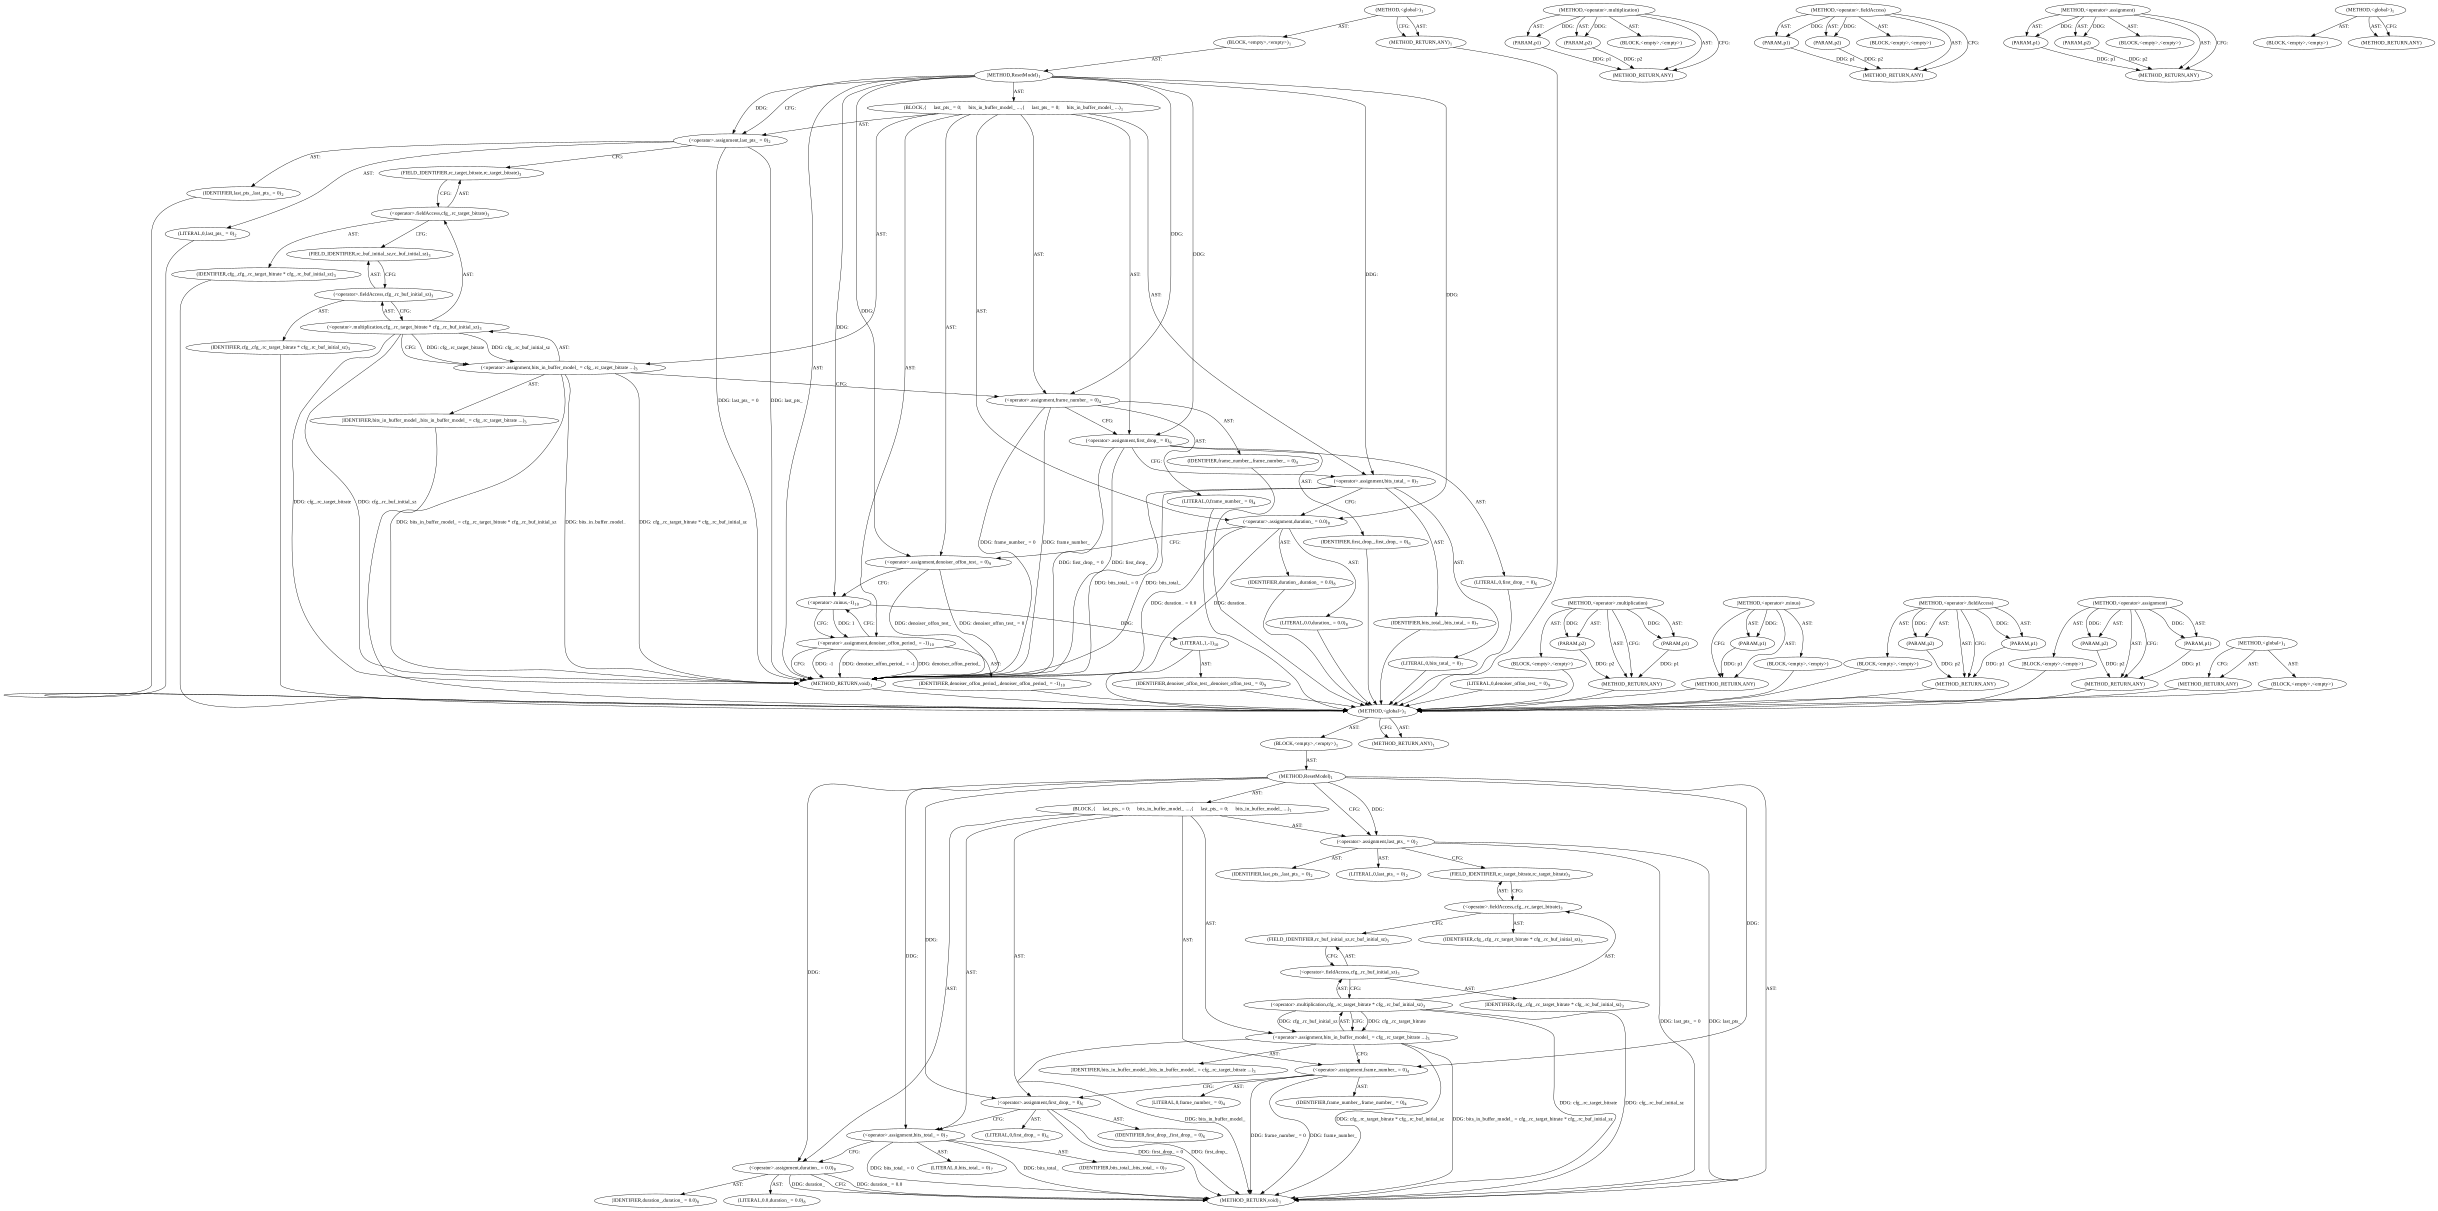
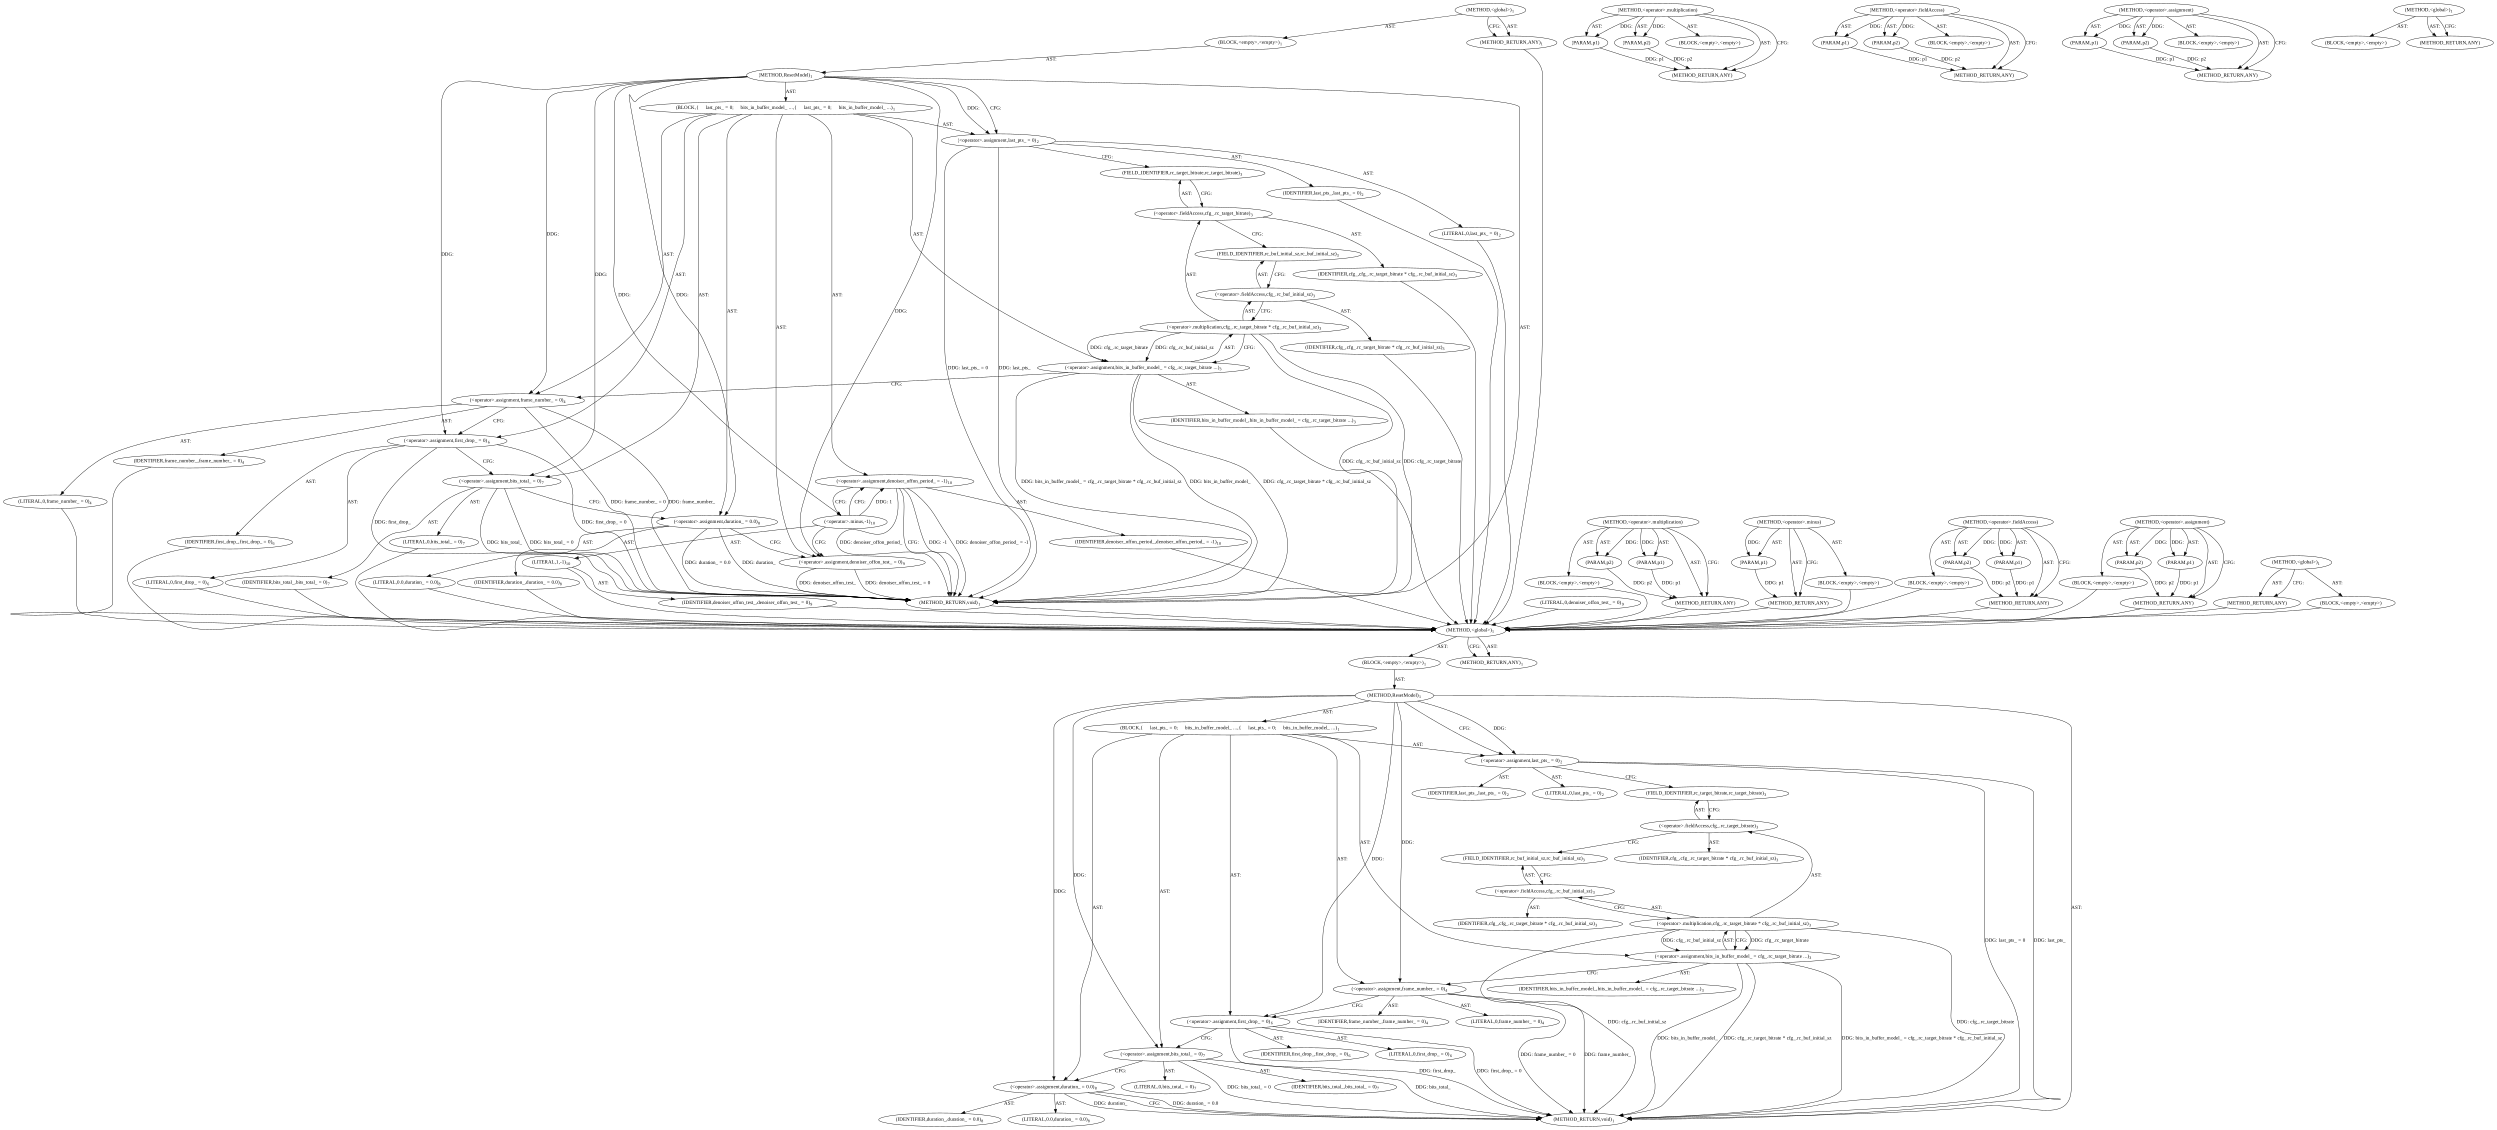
(873, 578) -> (813, 539)
(1128, 623) -> (736, 542)
